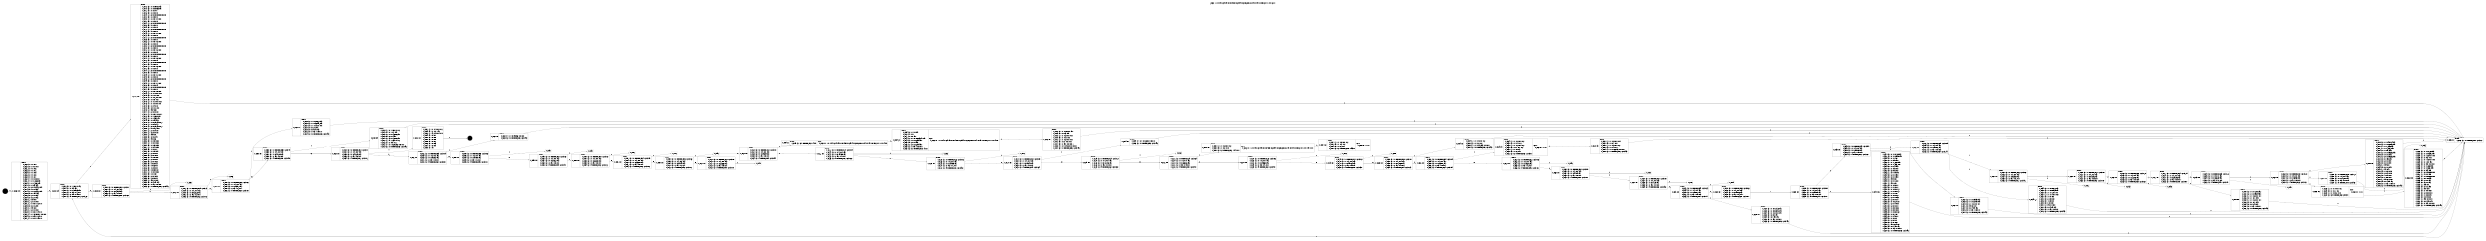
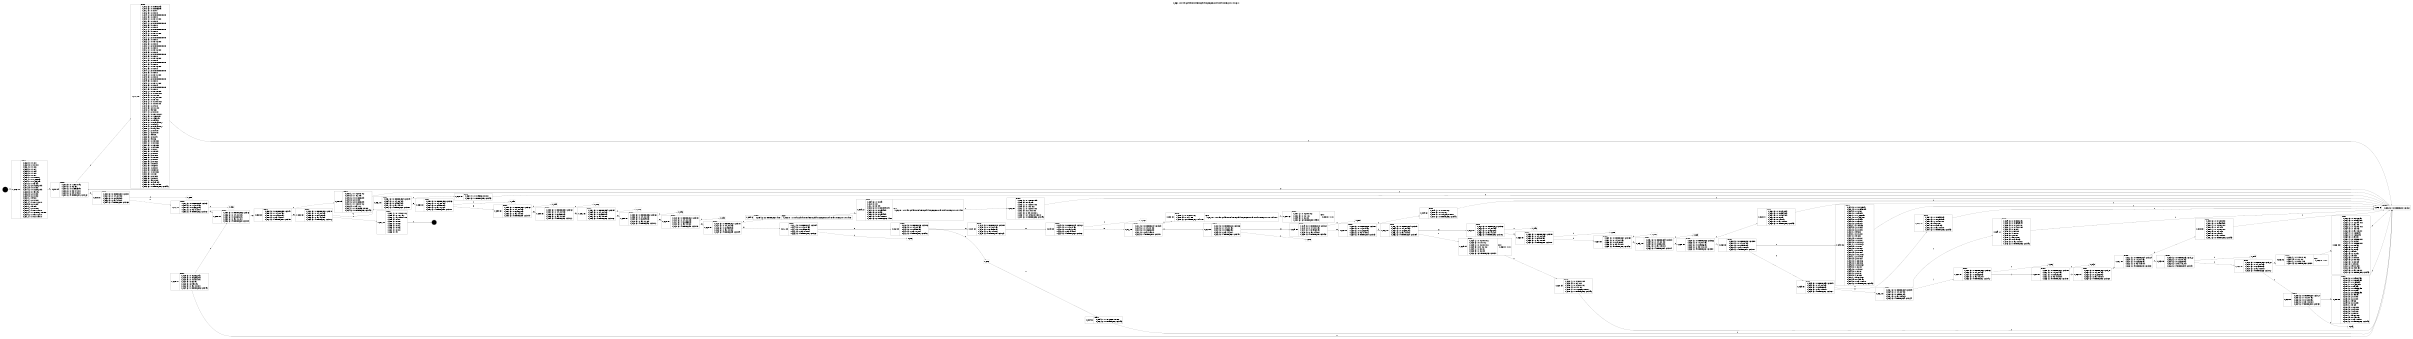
(257, 143) -> (211, 248)
(1081, 152) -> (1043, 290)
(729, 154) -> (701, 225)
(2336, 167) -> (2326, 300)
(2169, 187) -> none
(1730, 204) -> (1736, 231)
